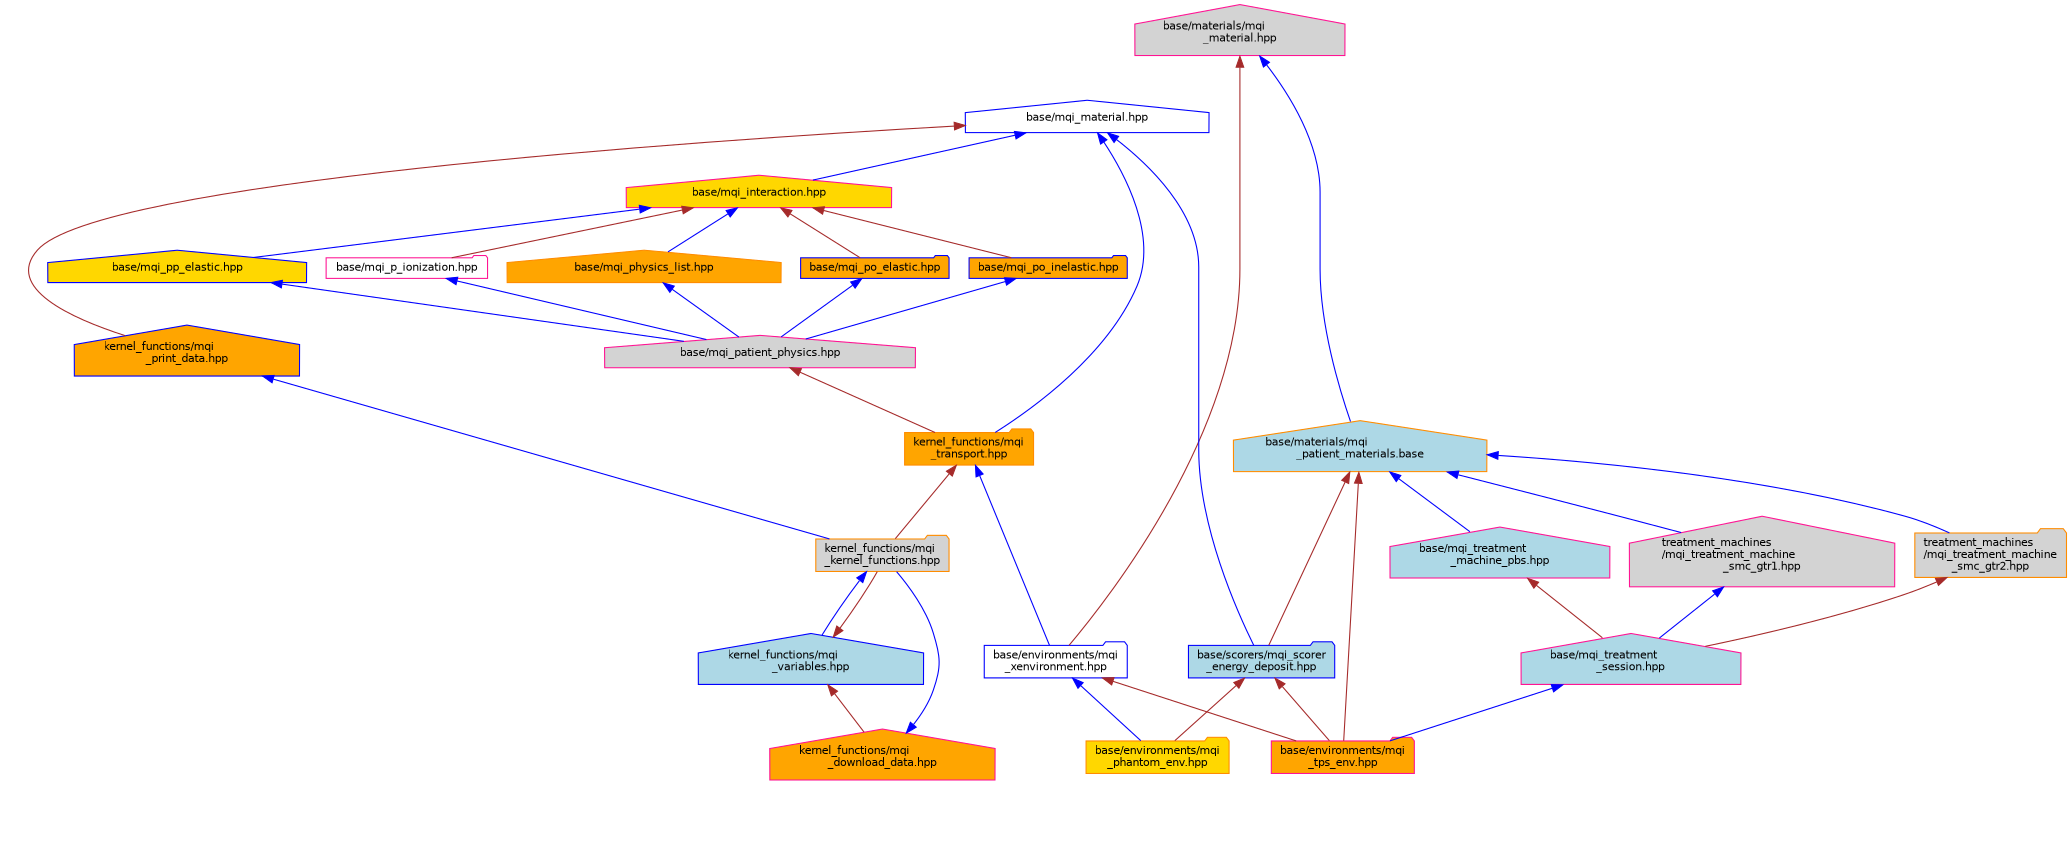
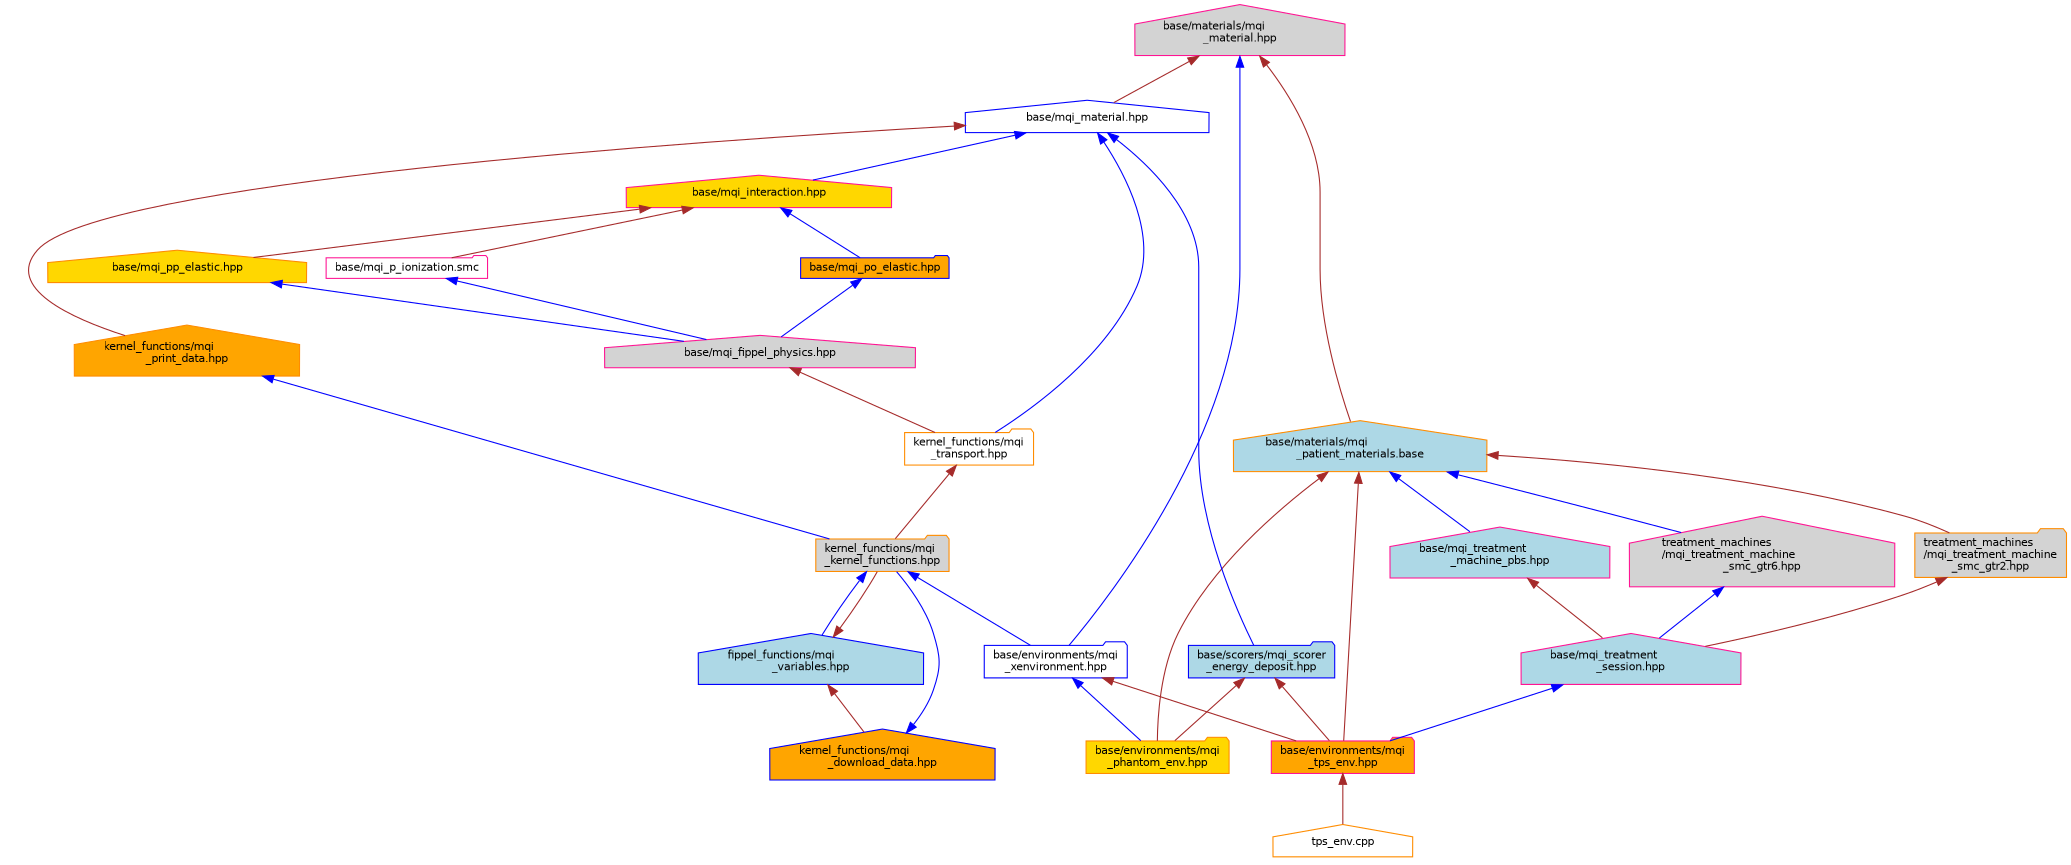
none -> (1151, 82)
(446, 233) -> (446, 233)
(825, 236) -> (825, 236)
(1320, 239) -> (1320, 239)
(177, 268) -> (177, 268)
(407, 268) -> (407, 268)
(644, 268) -> none
(1048, 268) -> none
(187, 353) -> (187, 353)
(760, 353) -> (760, 353)
(1222, 377) -> (1222, 377)
(969, 449) -> (969, 449)
(1727, 480) -> (1727, 480)
(1762, 555) -> (1762, 555)
(1015, 560) -> (974, 611)
(1307, 564) -> (1205, 591)
(811, 662) -> (811, 662)
(882, 757) -> (882, 757)
none -> (1343, 842)
